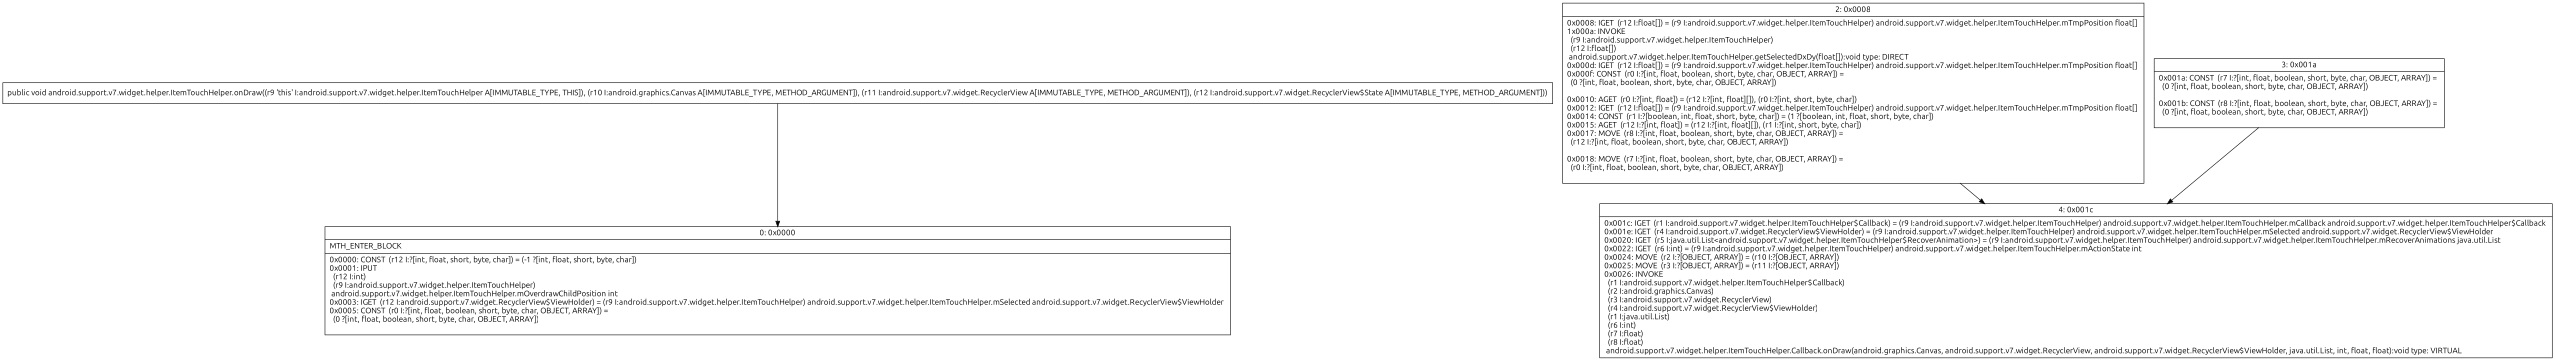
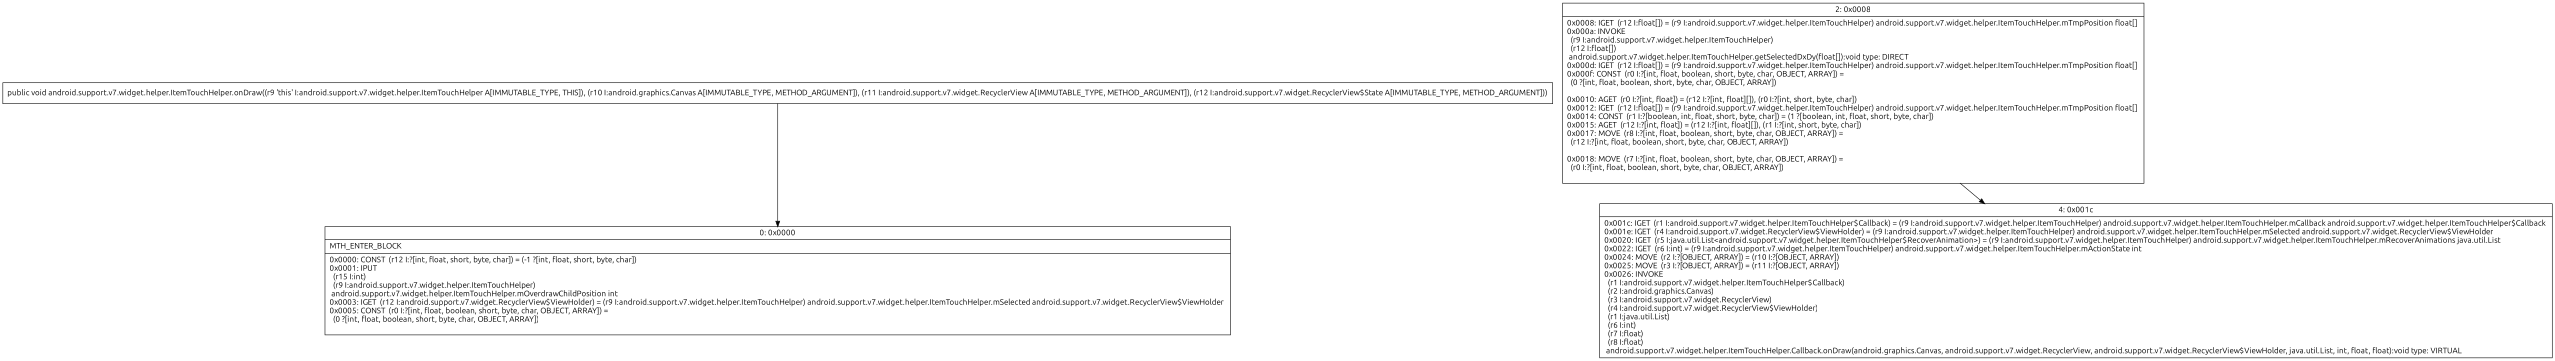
(1598, 32) -> (1598, 32)
(2299, 93) -> none
(348, 277) -> (348, 277)
